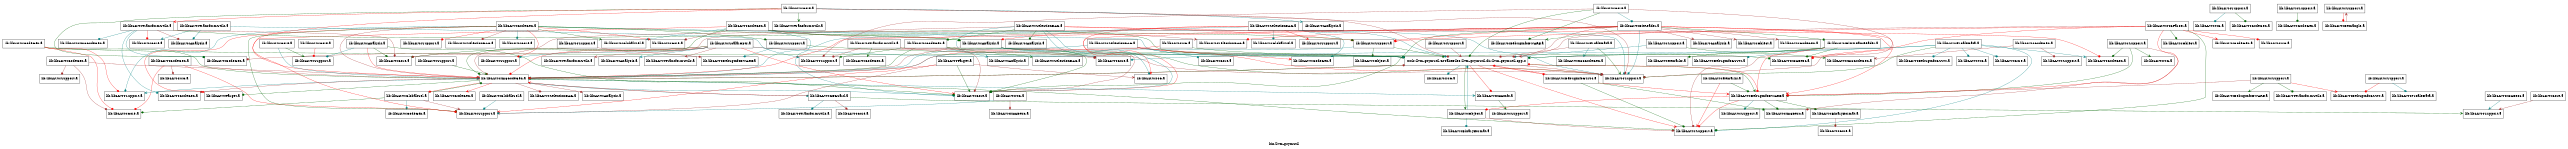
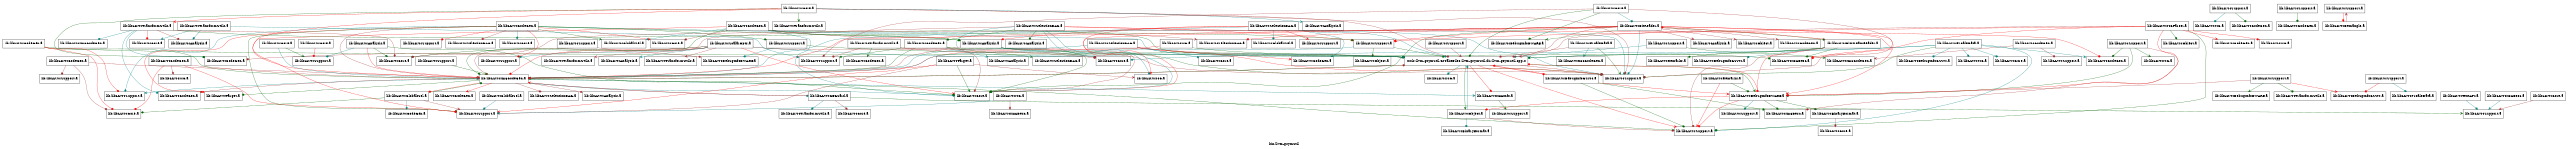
none -> (1745, 32)
none -> (2461, 96)
